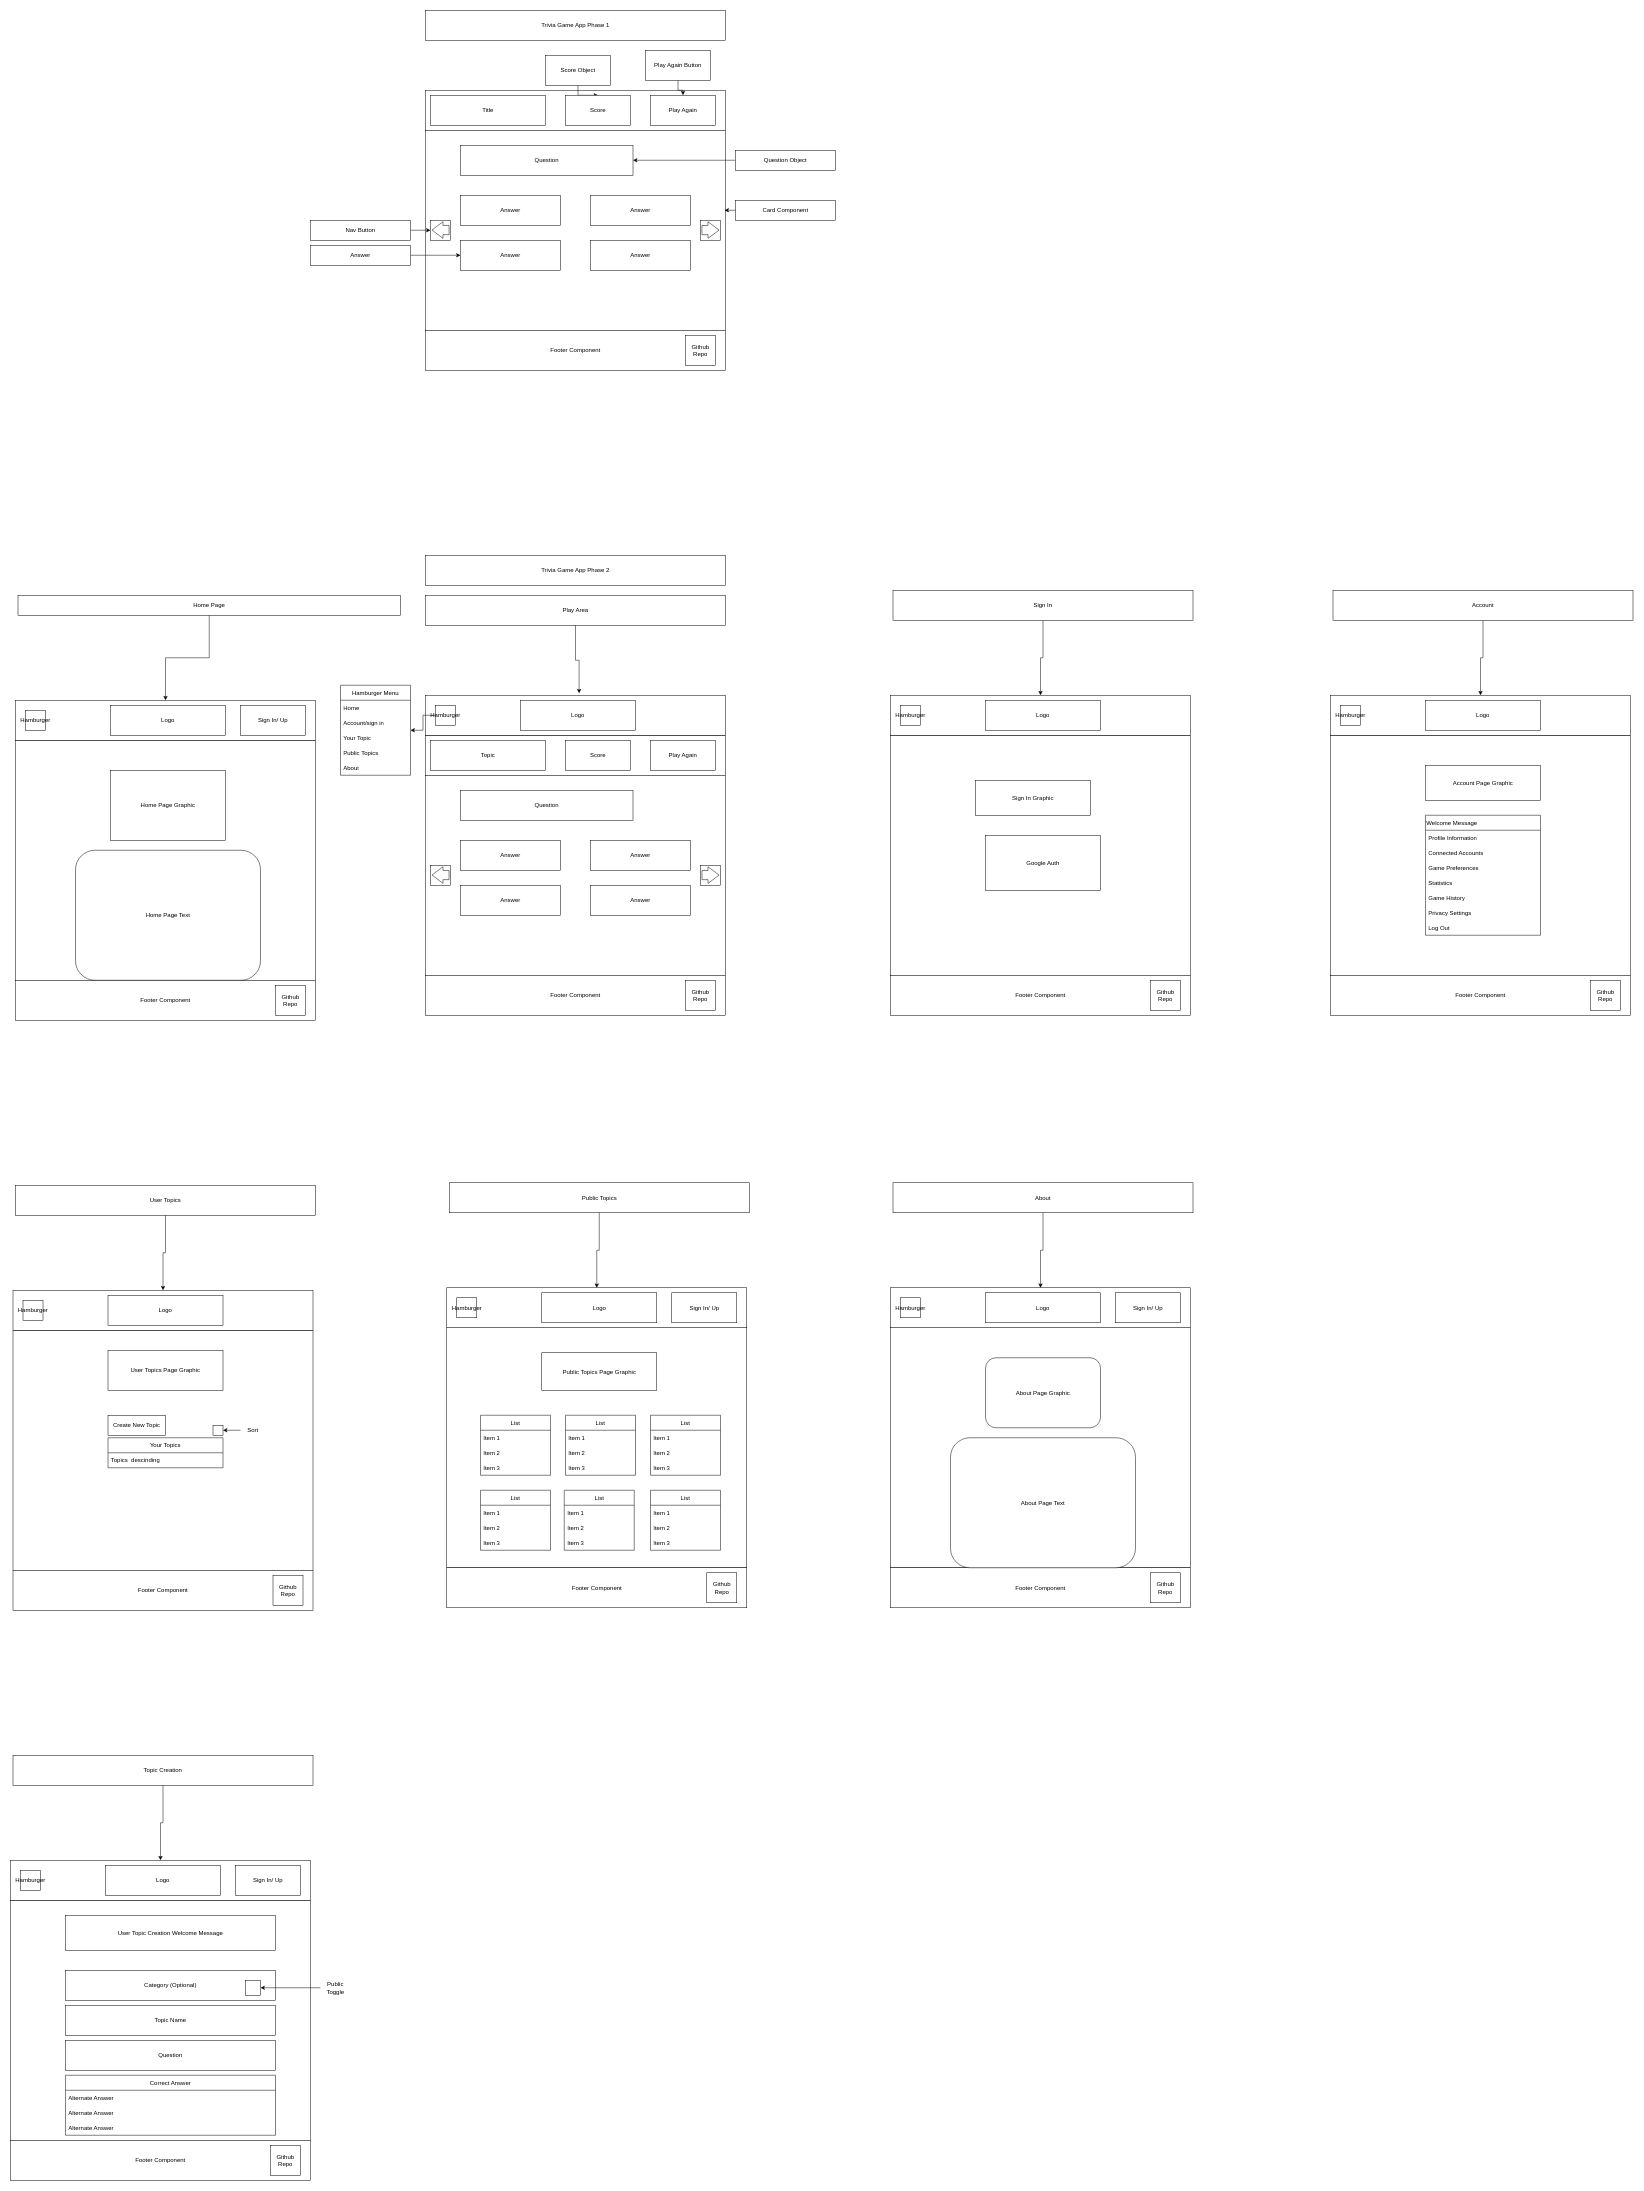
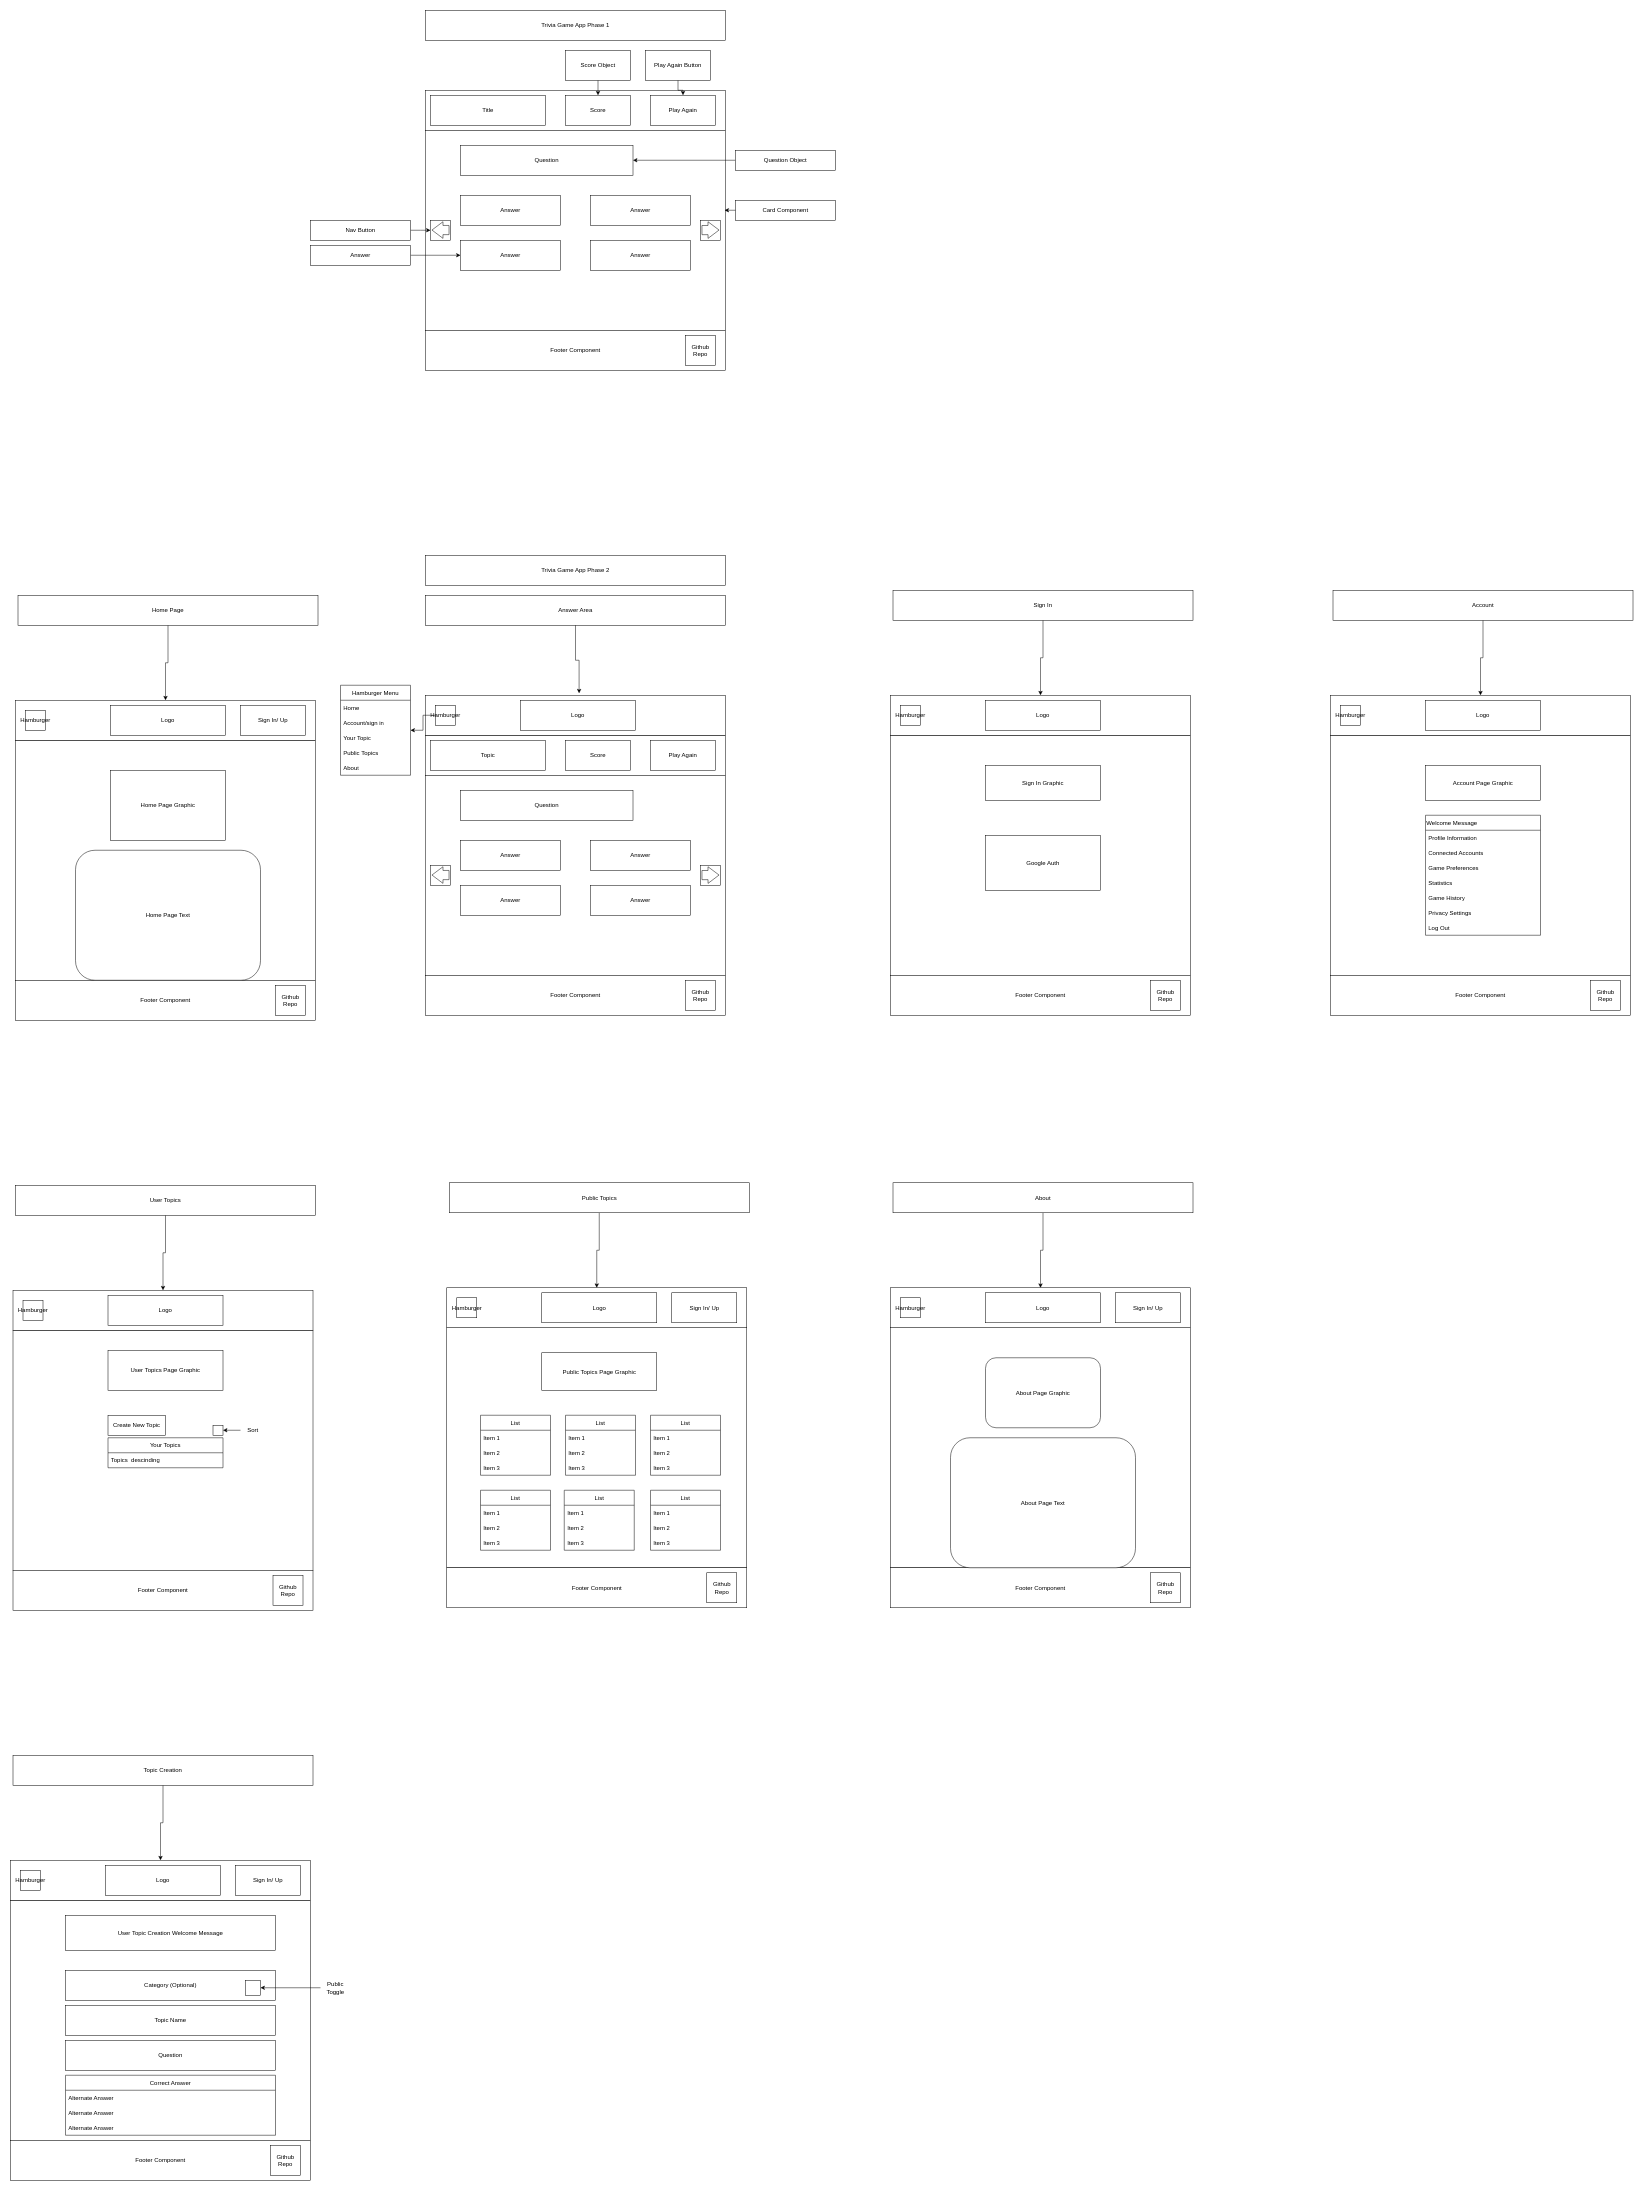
(578, 70) -> (598, 65)
(209, 605) -> (168, 610)
(575, 610) -> (575, 610)
(1033, 798) -> (1043, 783)
